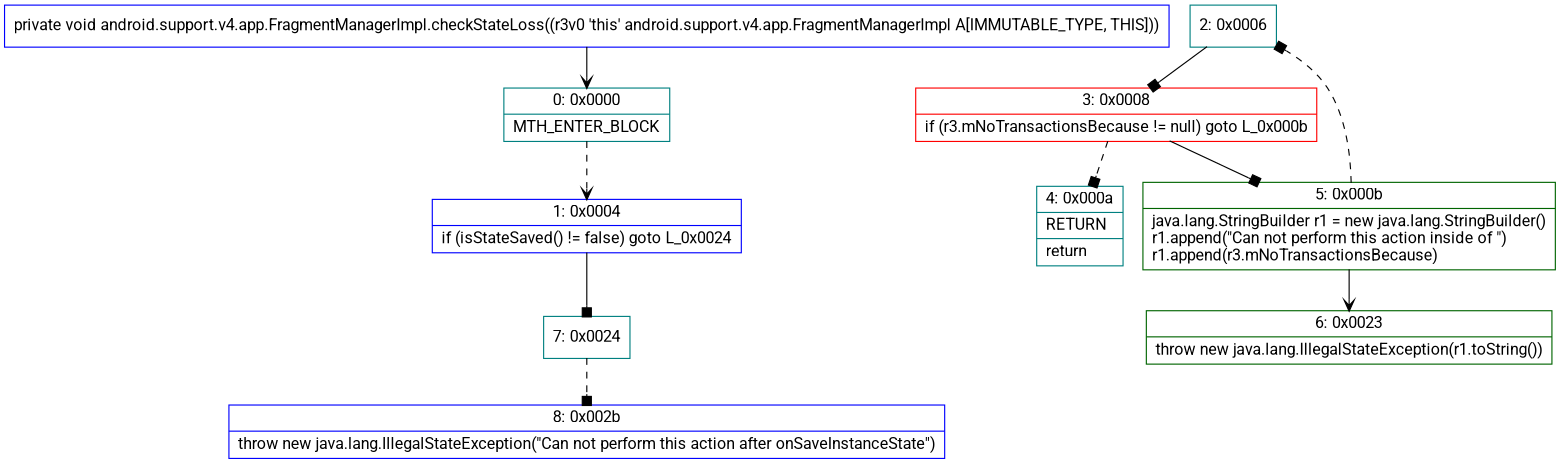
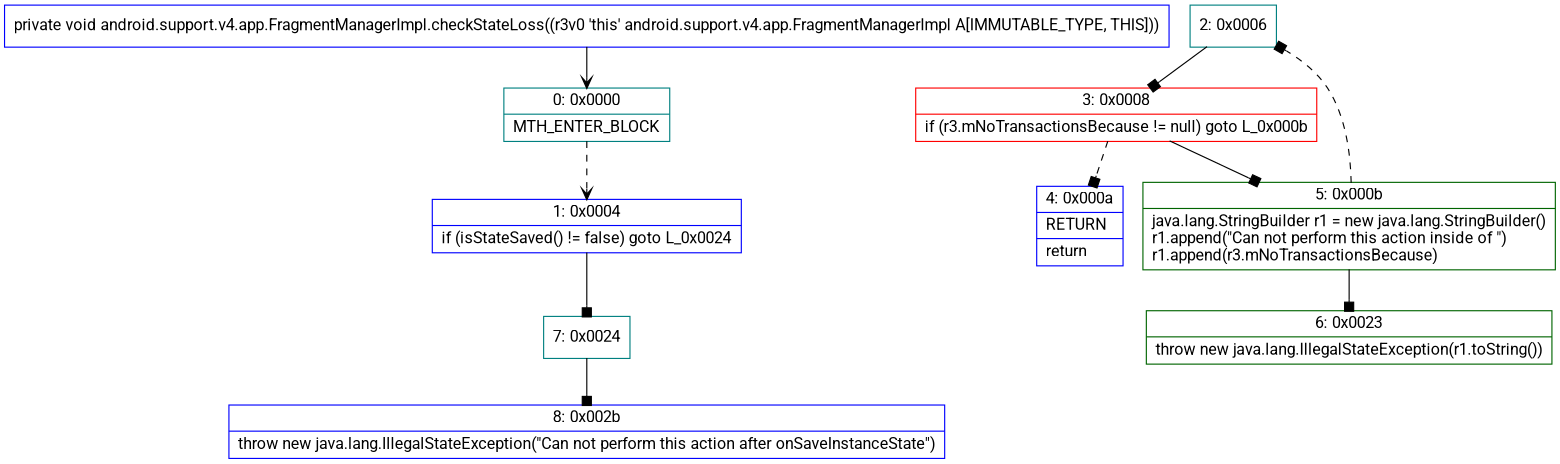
(1080, 226) -> (1080, 226)
(1349, 285) -> (1349, 285)
(587, 376) -> (587, 376)
